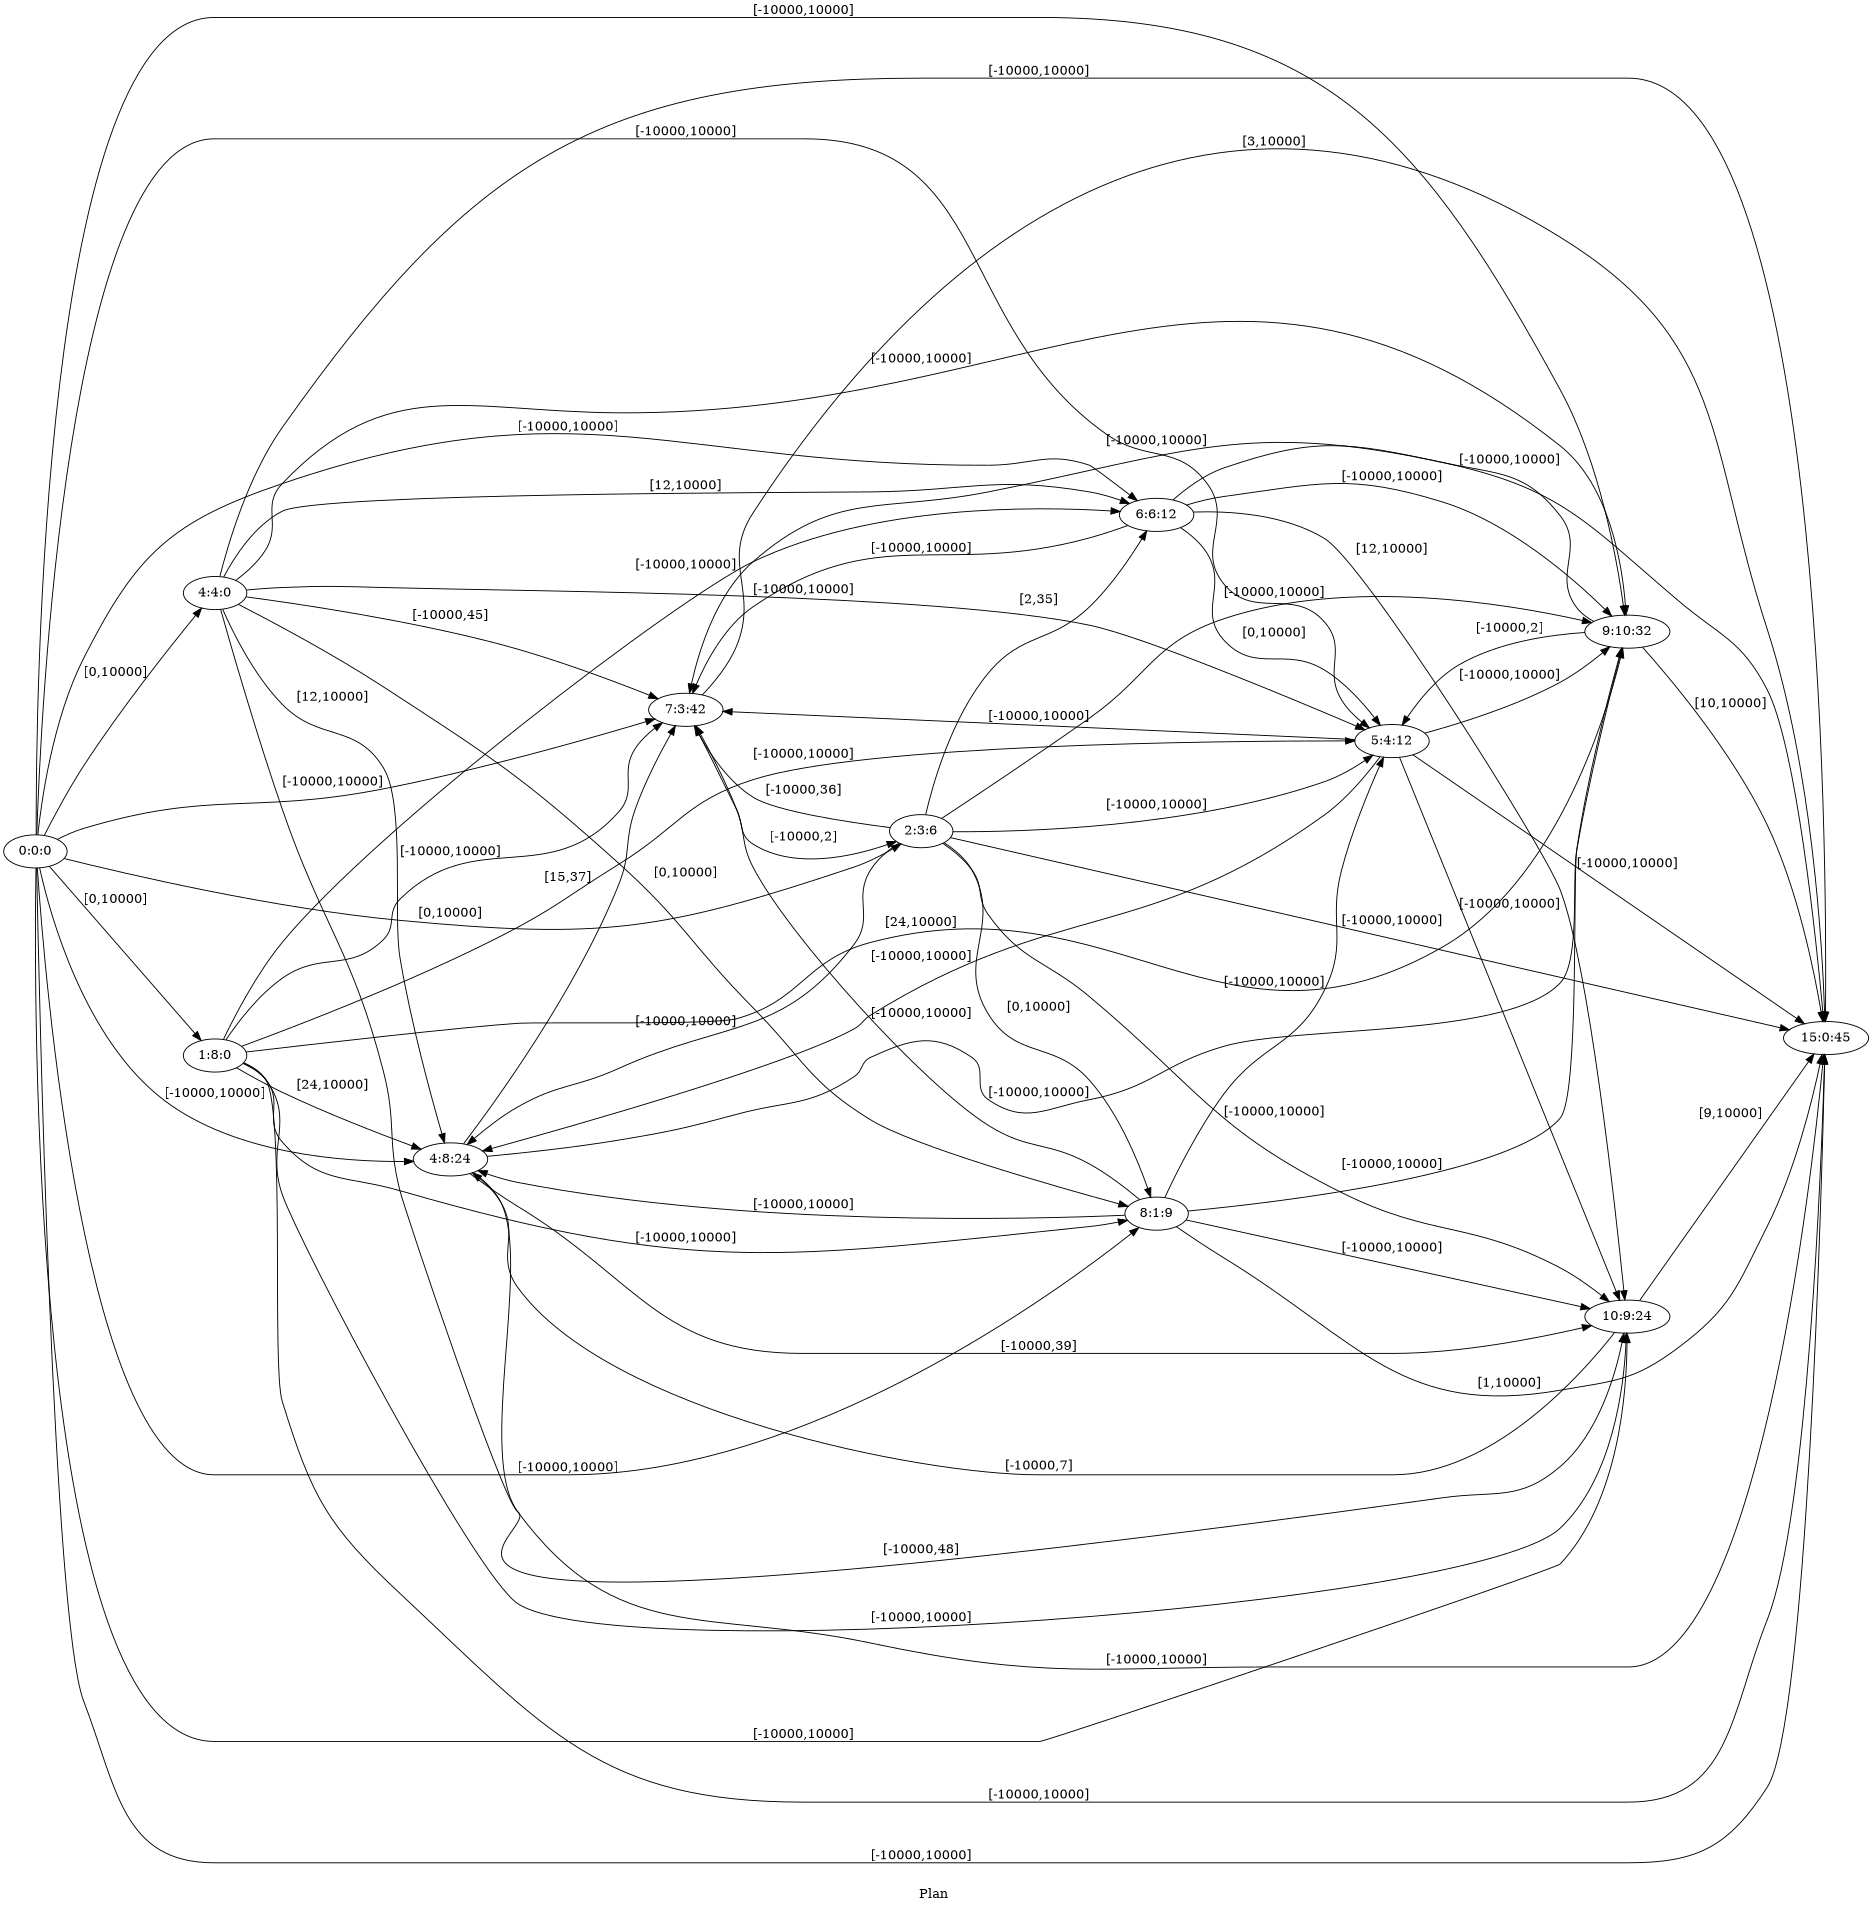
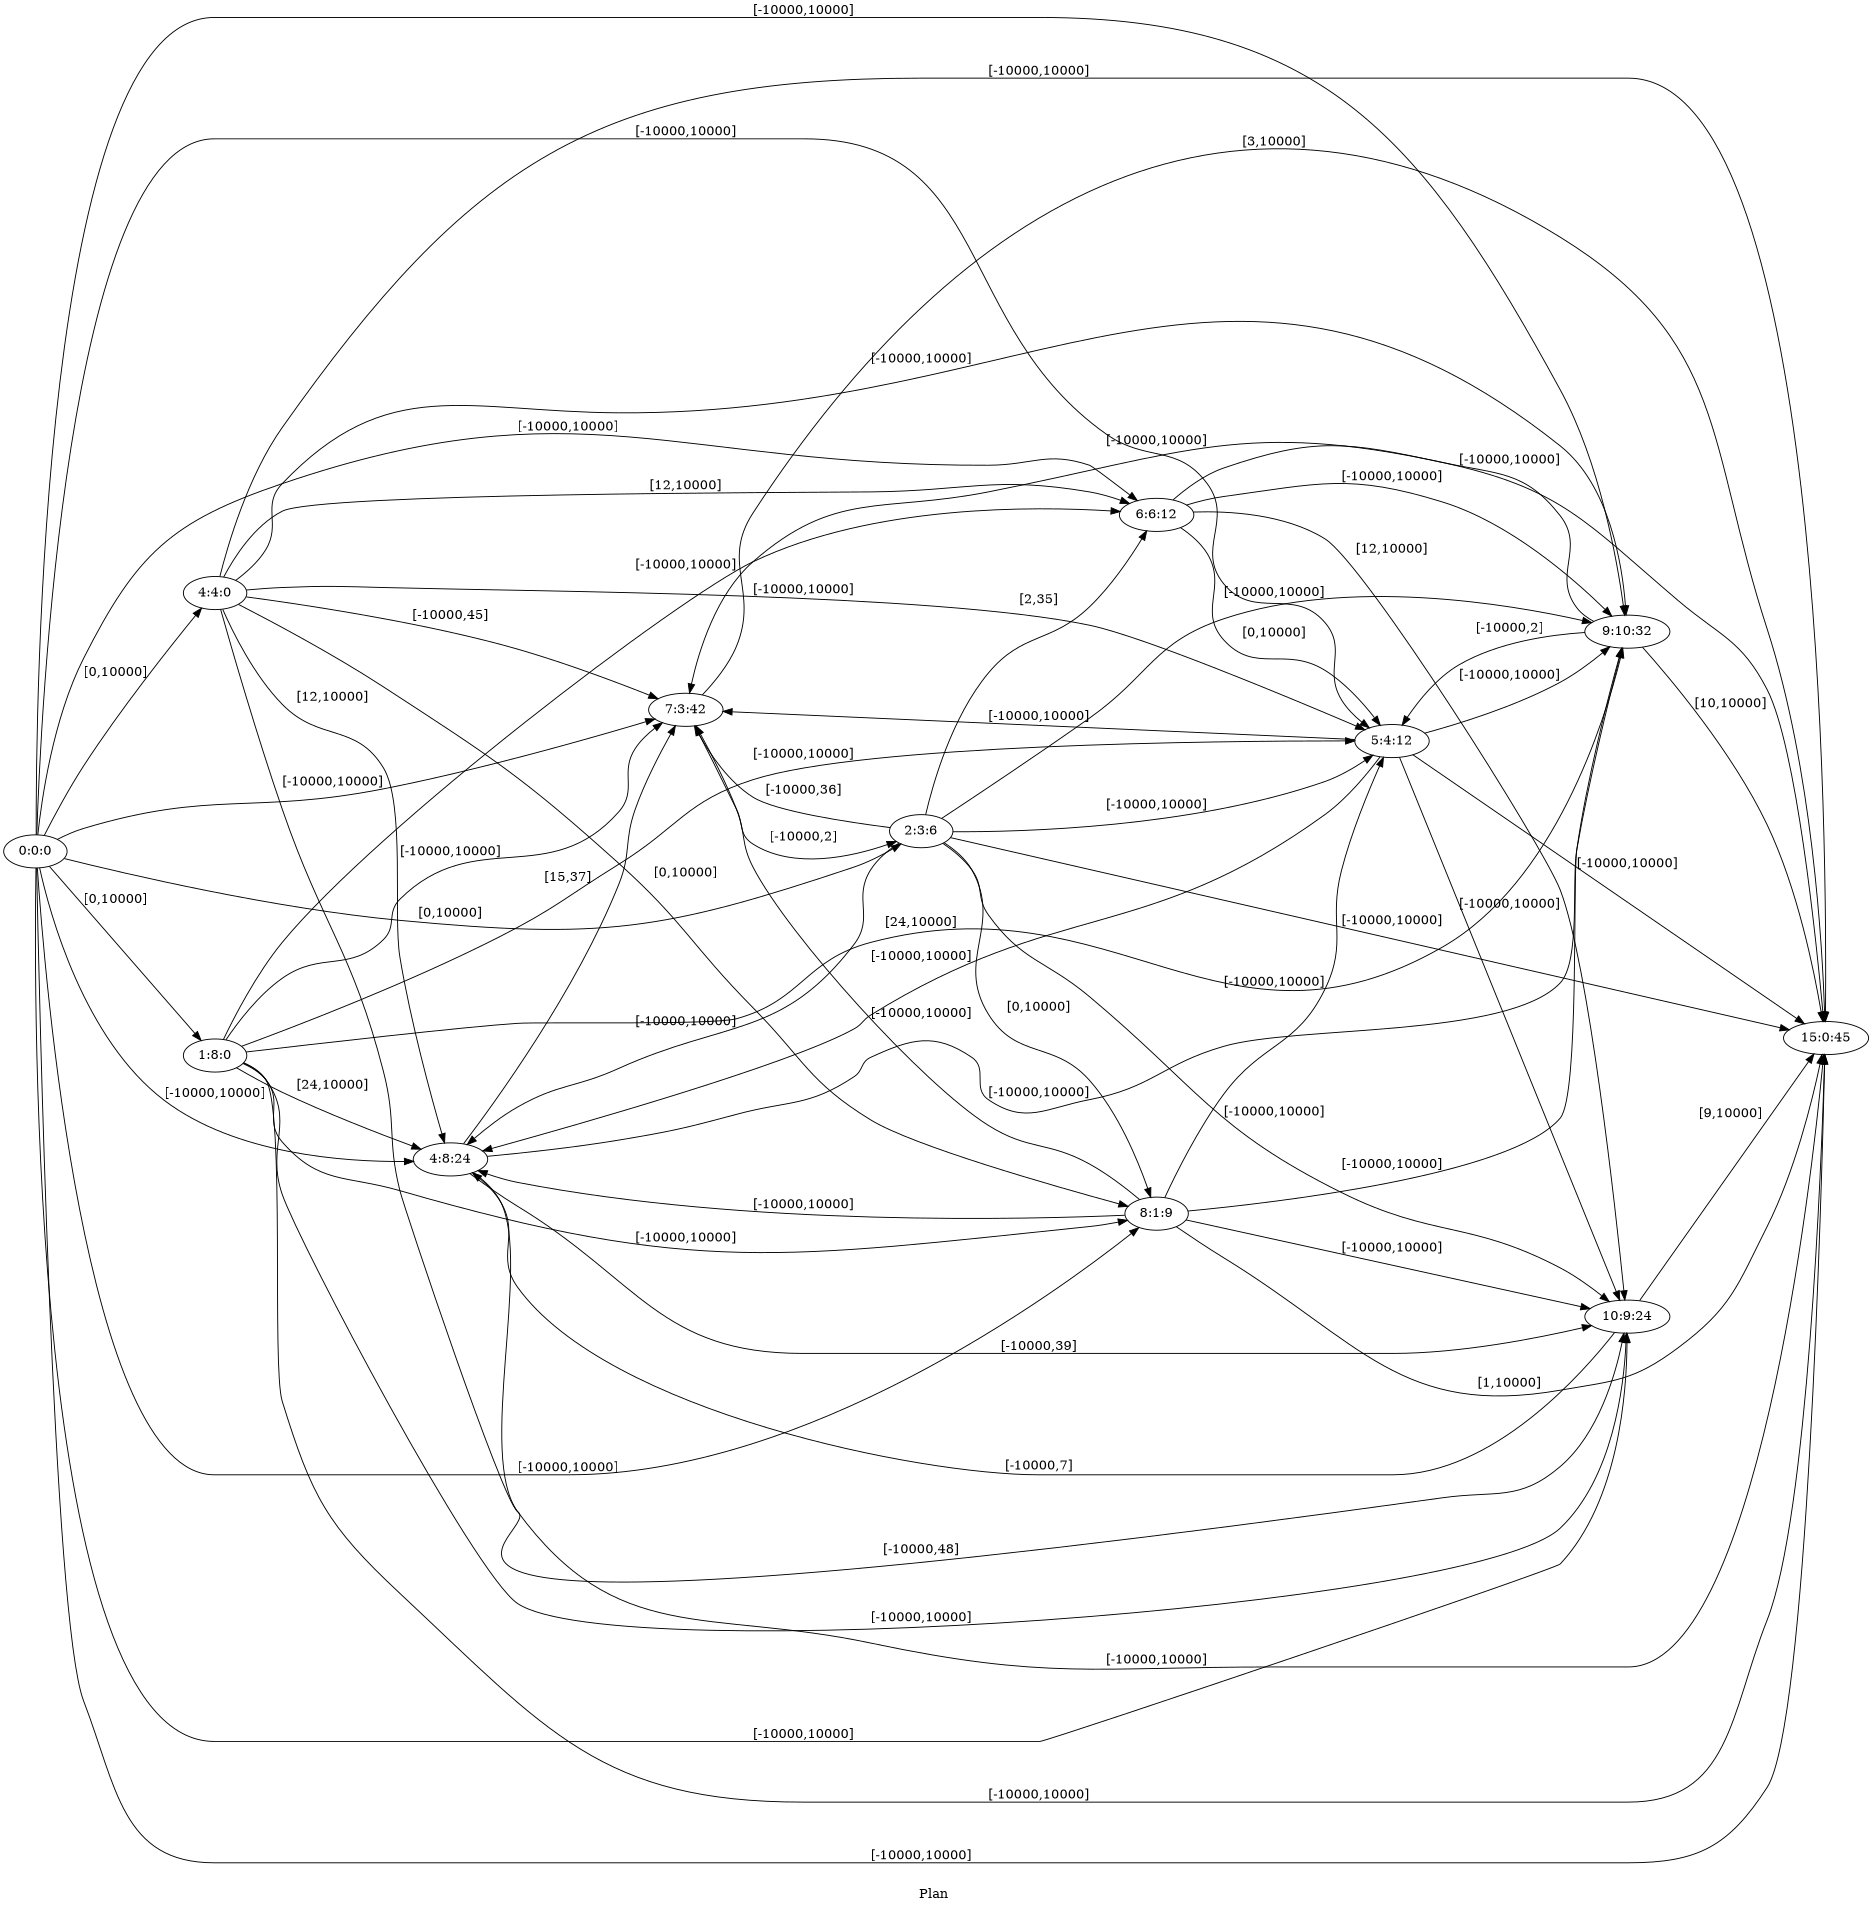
(888, 557) -> none
